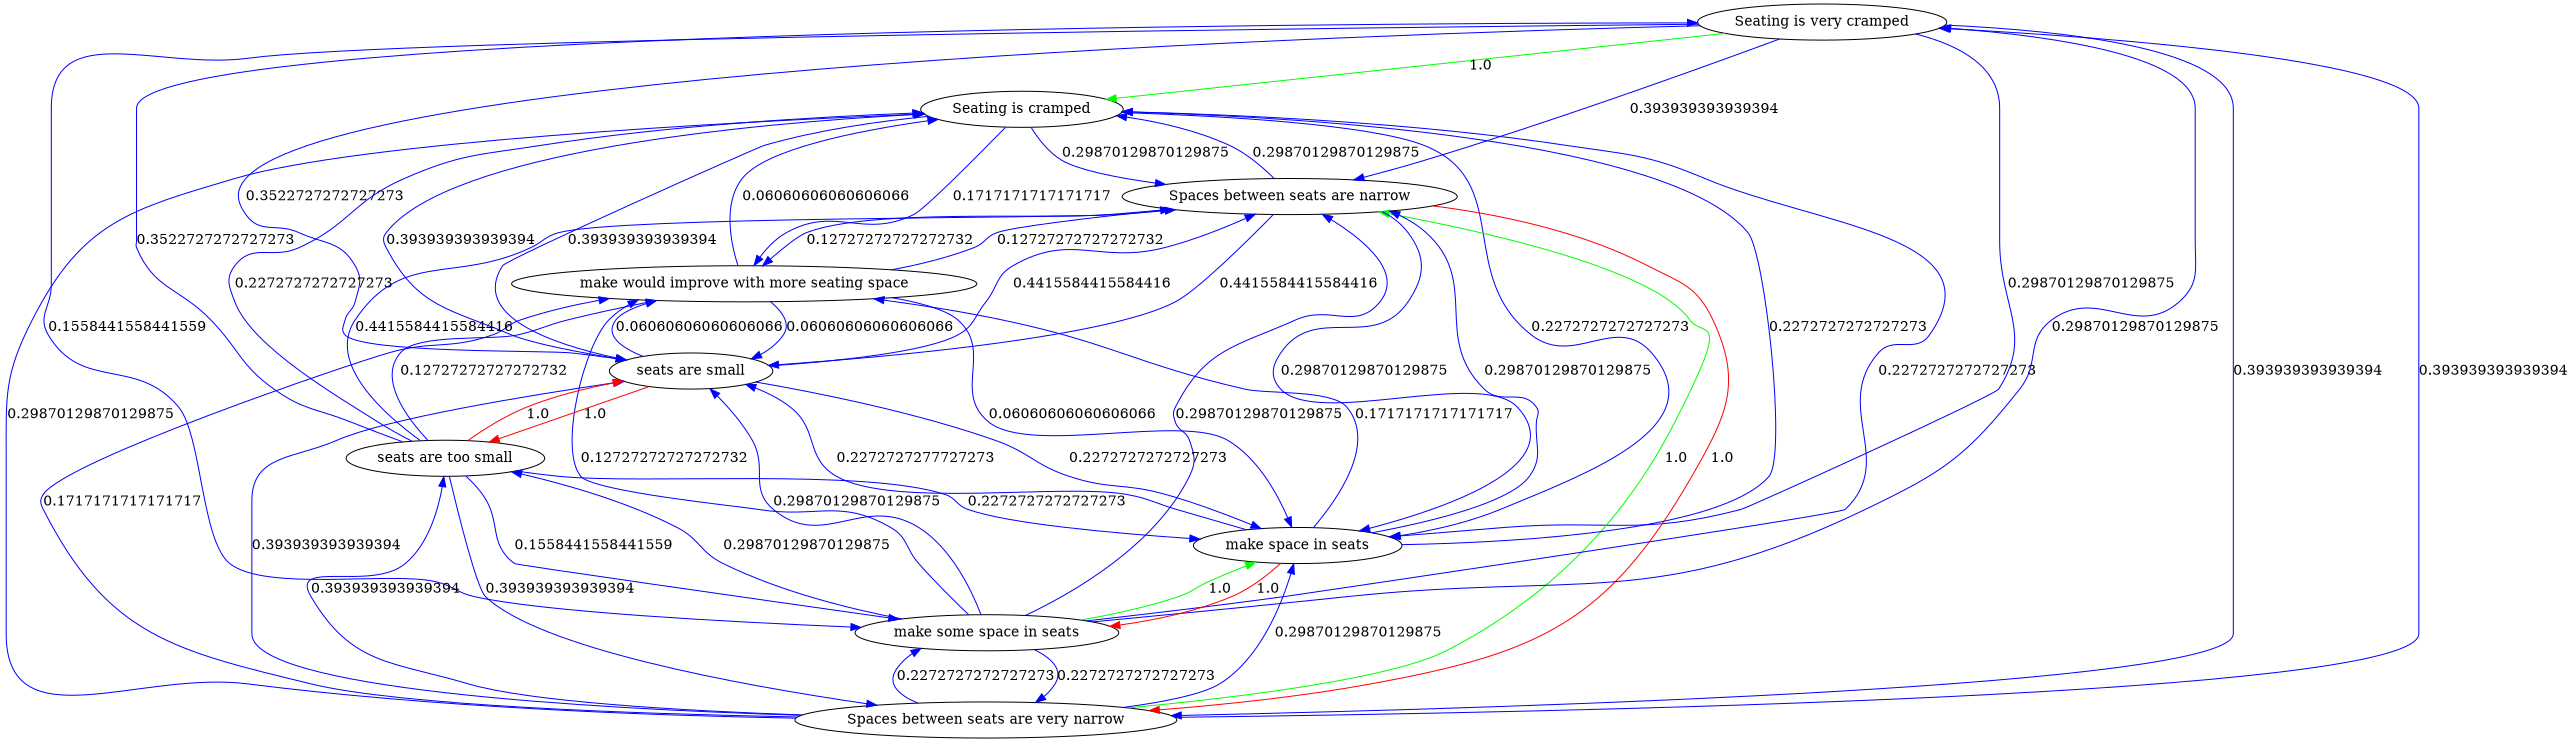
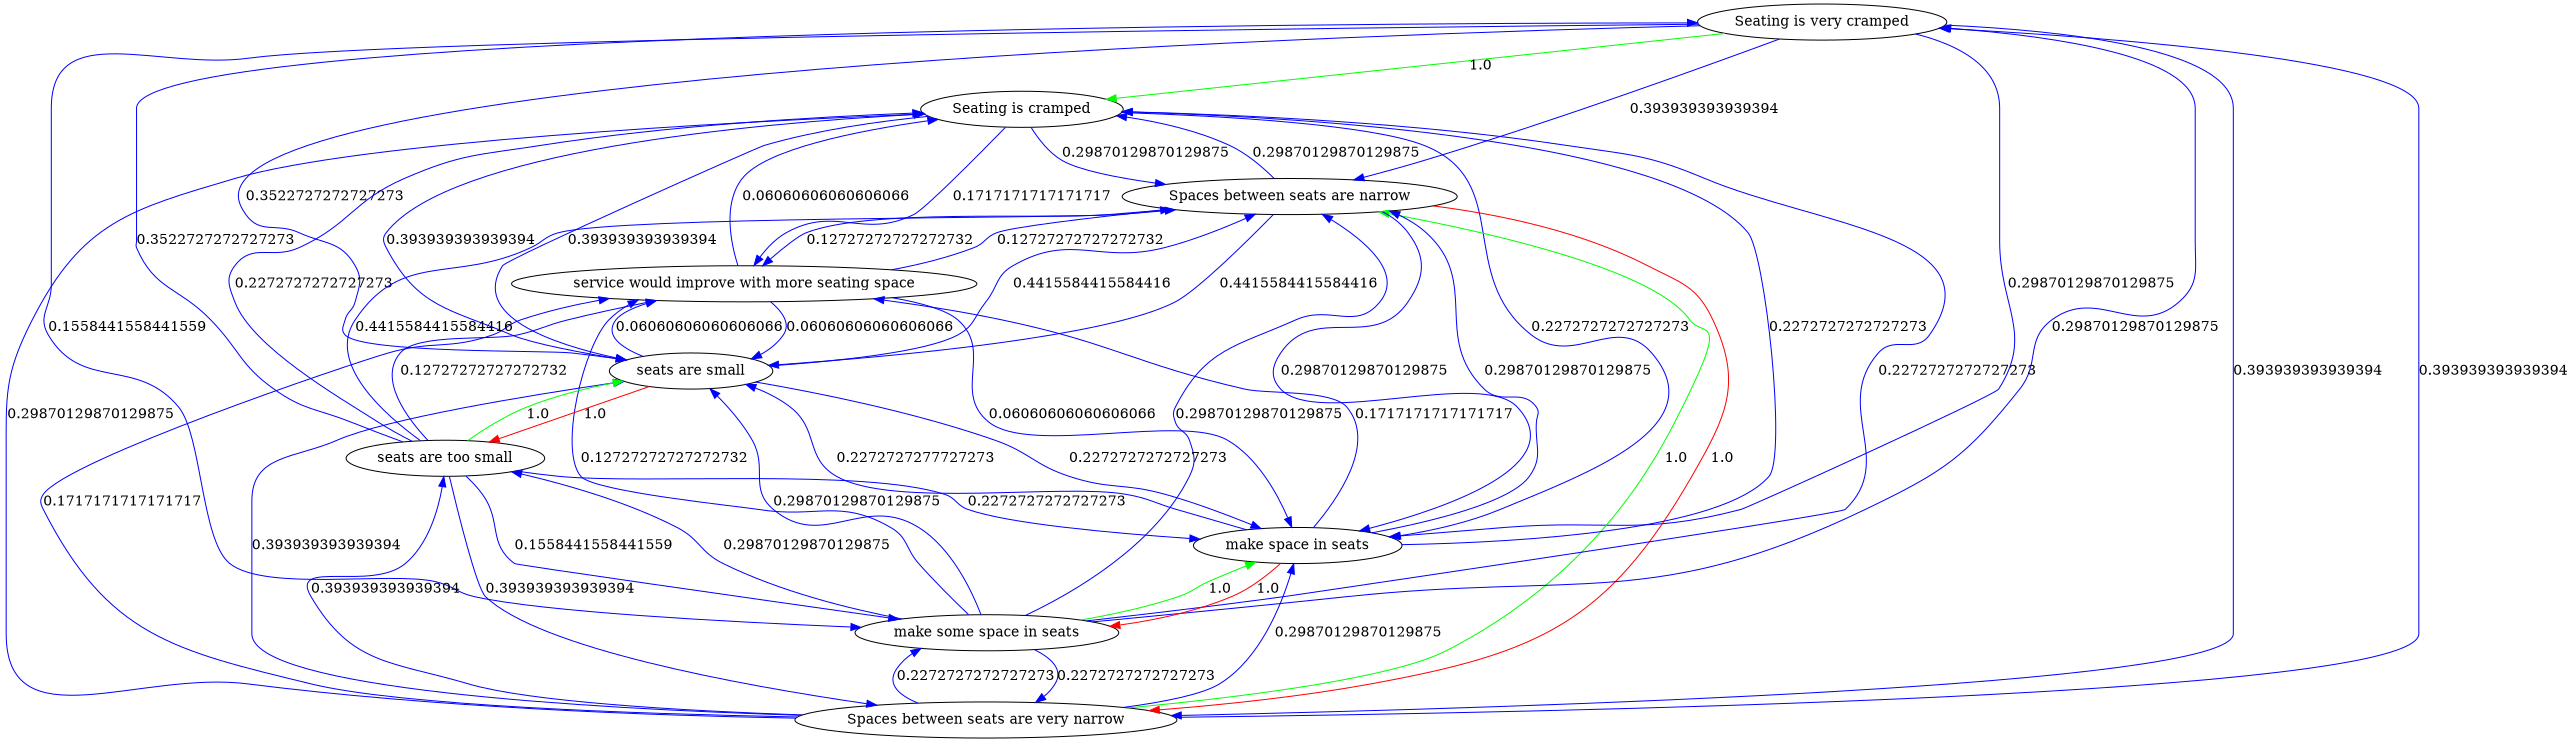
(744, 284) -> (744, 284)
(537, 403) -> (537, 403)
